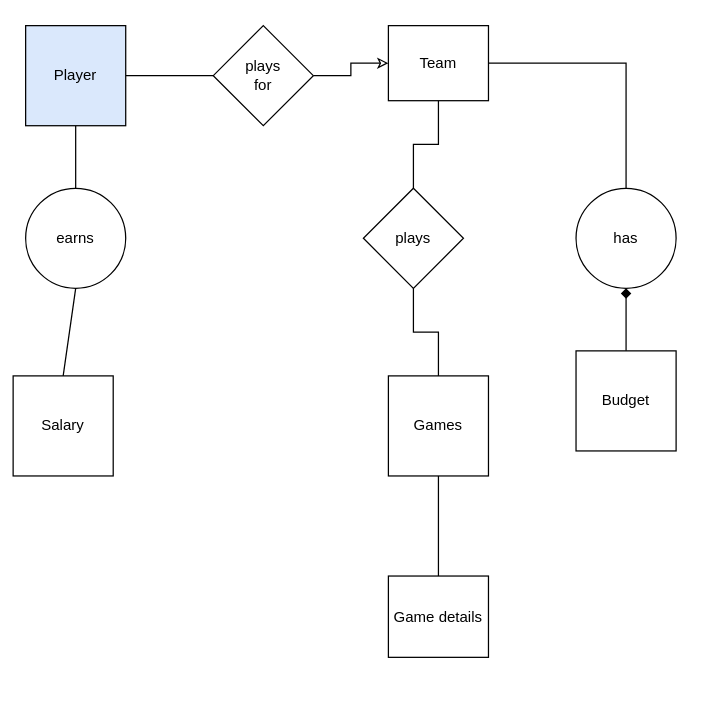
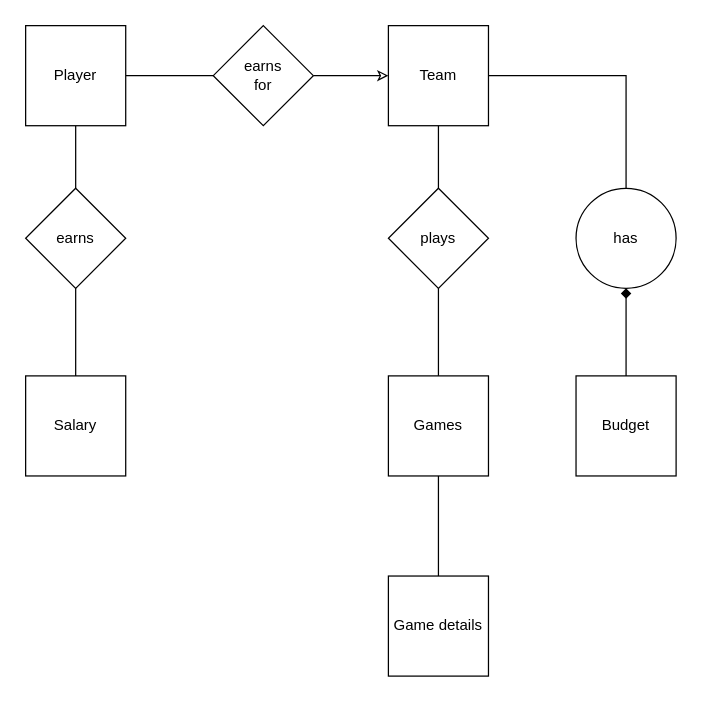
(438, 63) -> (438, 76)
(76, 76) -> (76, 76)
(263, 76) -> (263, 76)
(76, 238) -> (76, 238)
(413, 238) -> (438, 238)
(626, 401) -> (626, 426)
(63, 426) -> (76, 426)
(438, 616) -> (438, 626)
